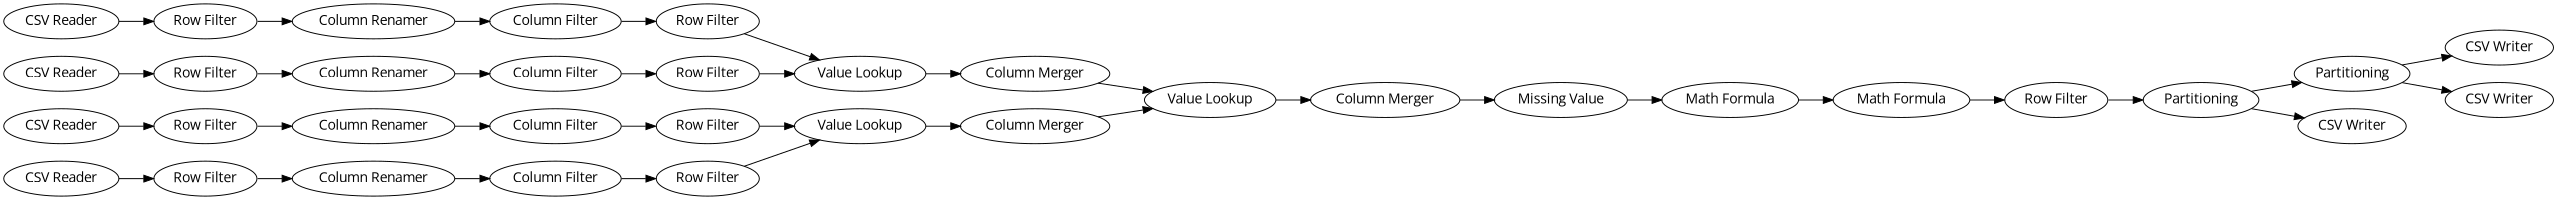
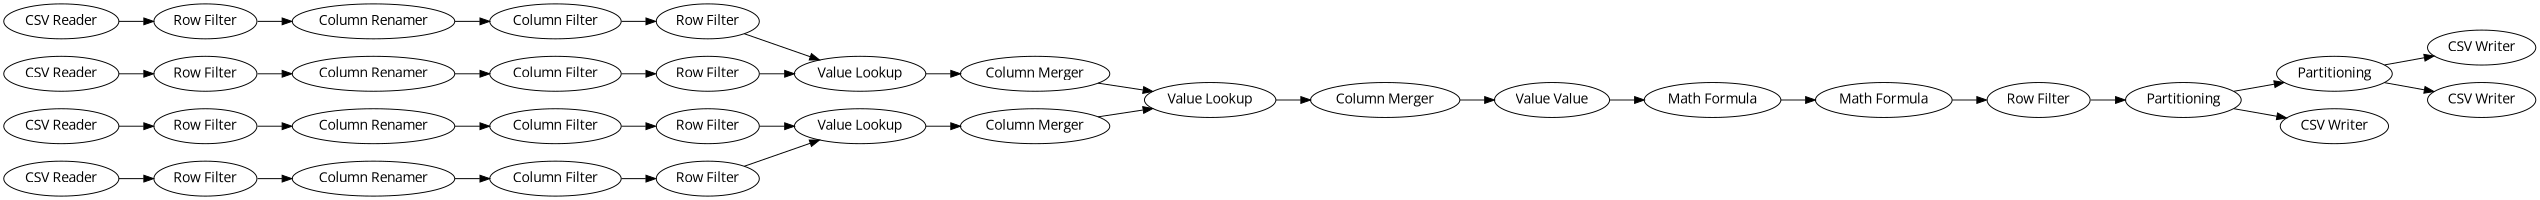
(1561, 100) -> (1552, 100)
